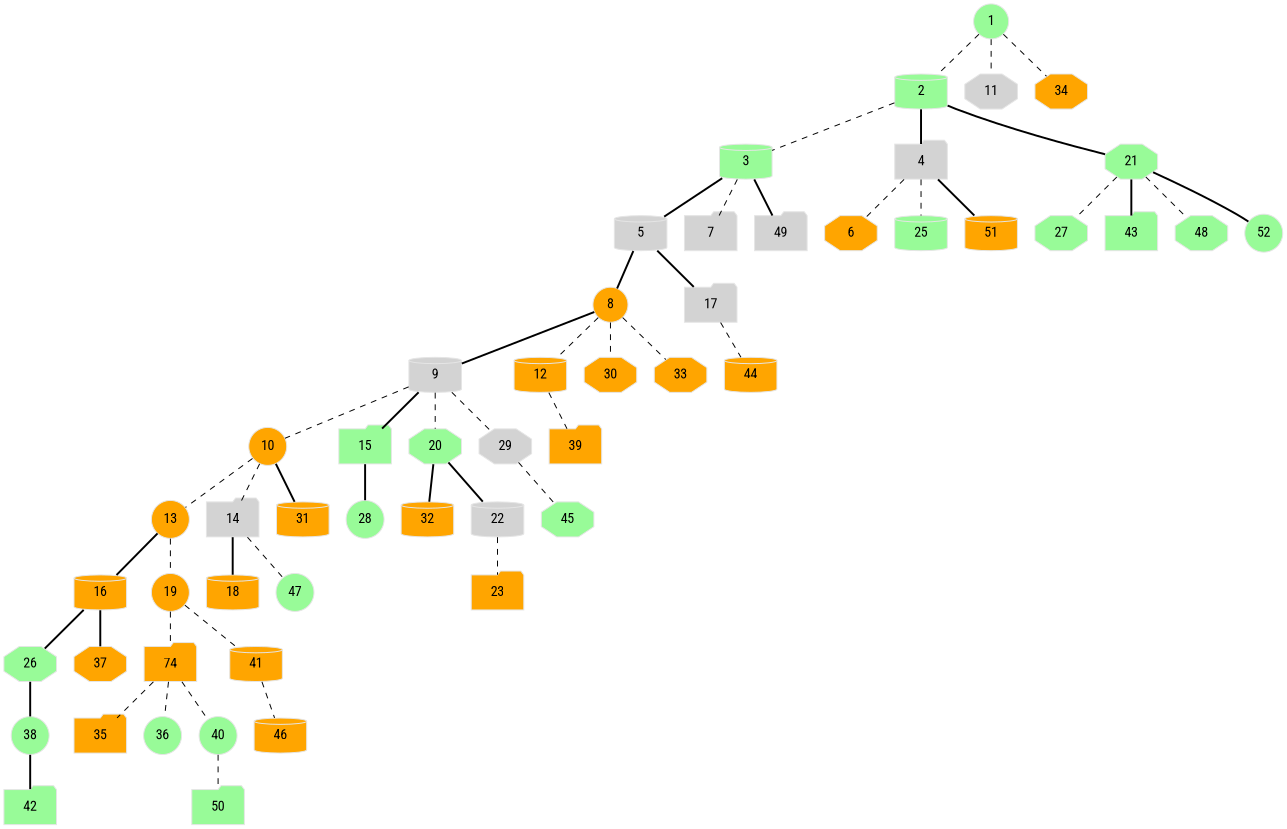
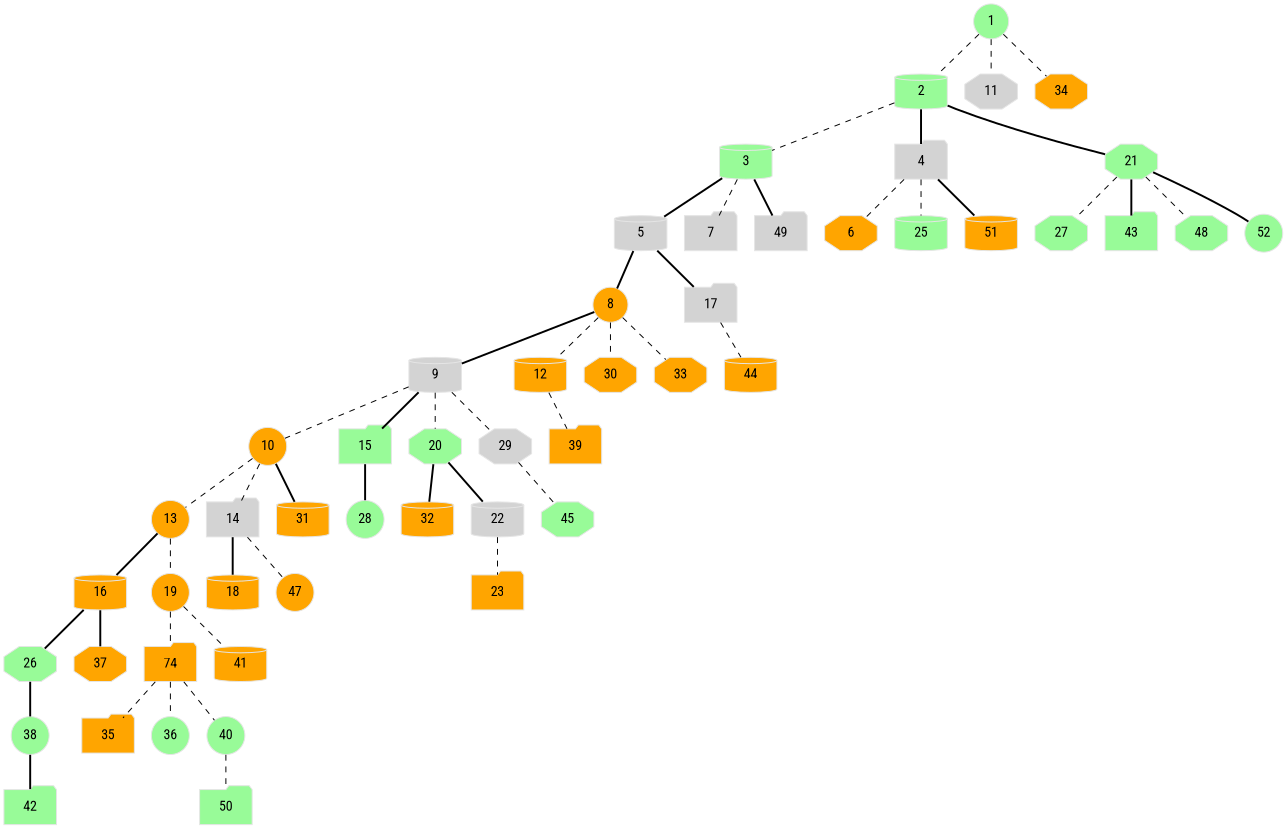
(295, 592) -> (295, 592)
(280, 736) -> none
